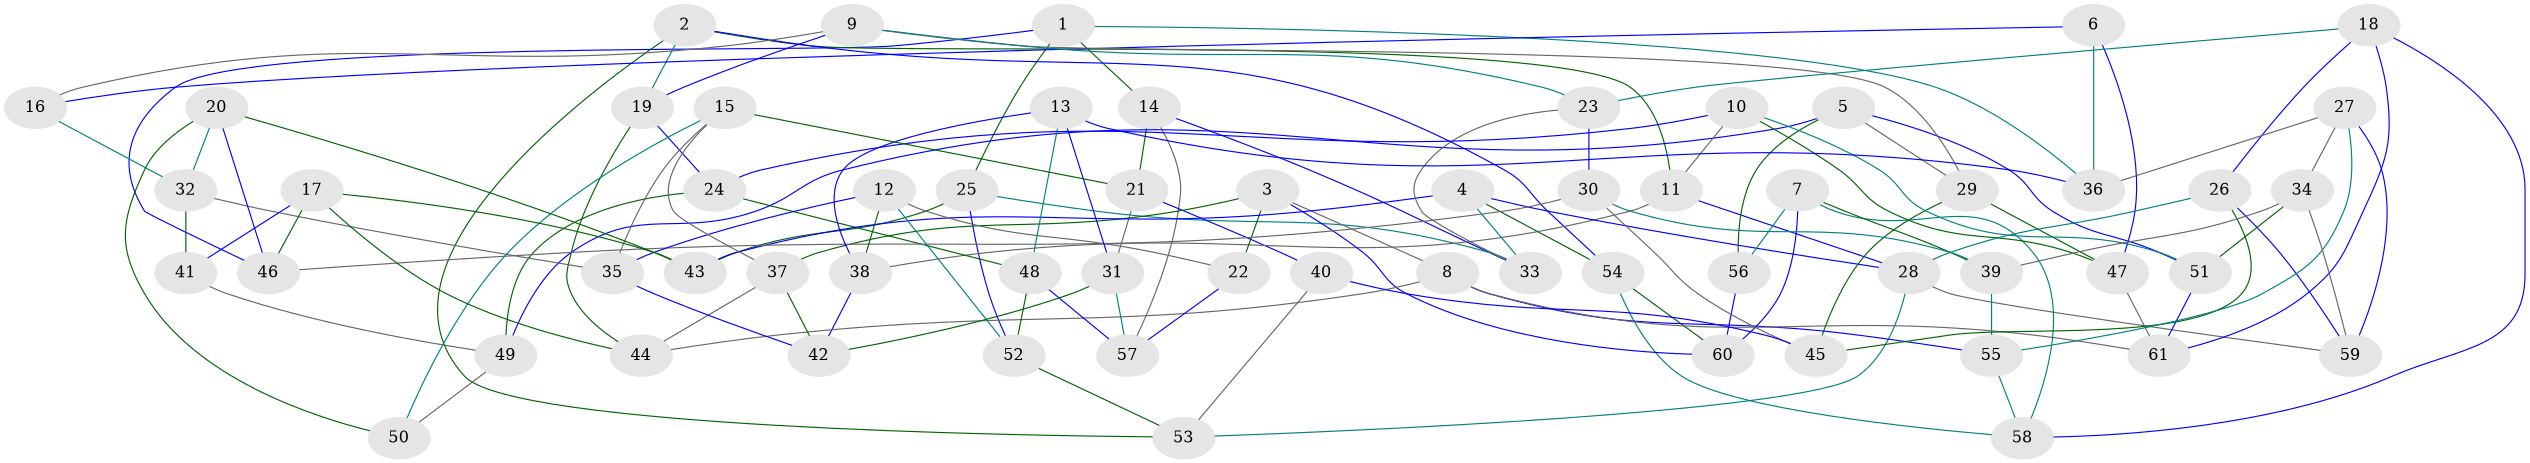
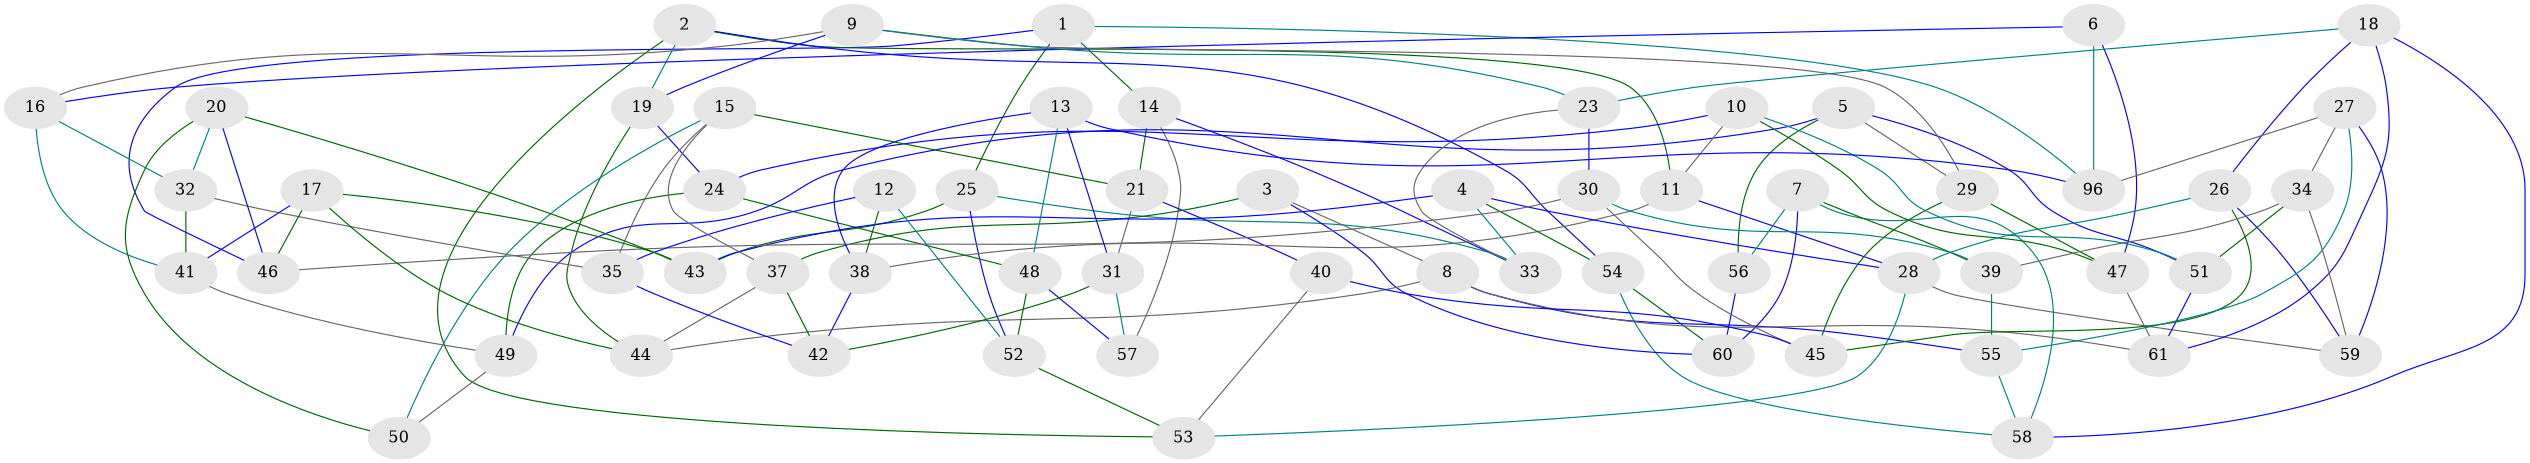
(2094, 190) -> (2094, 190)
none -> (71, 219)
(1239, 273) -> none
